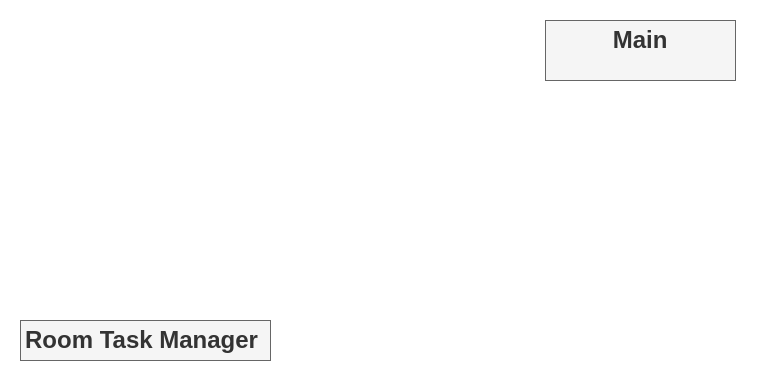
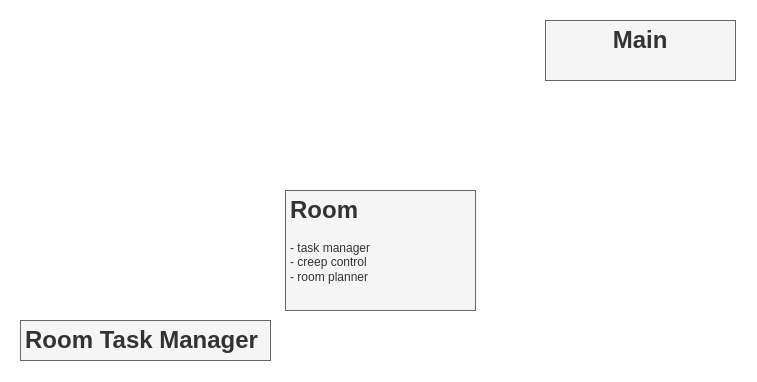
none -> (381, 251)
